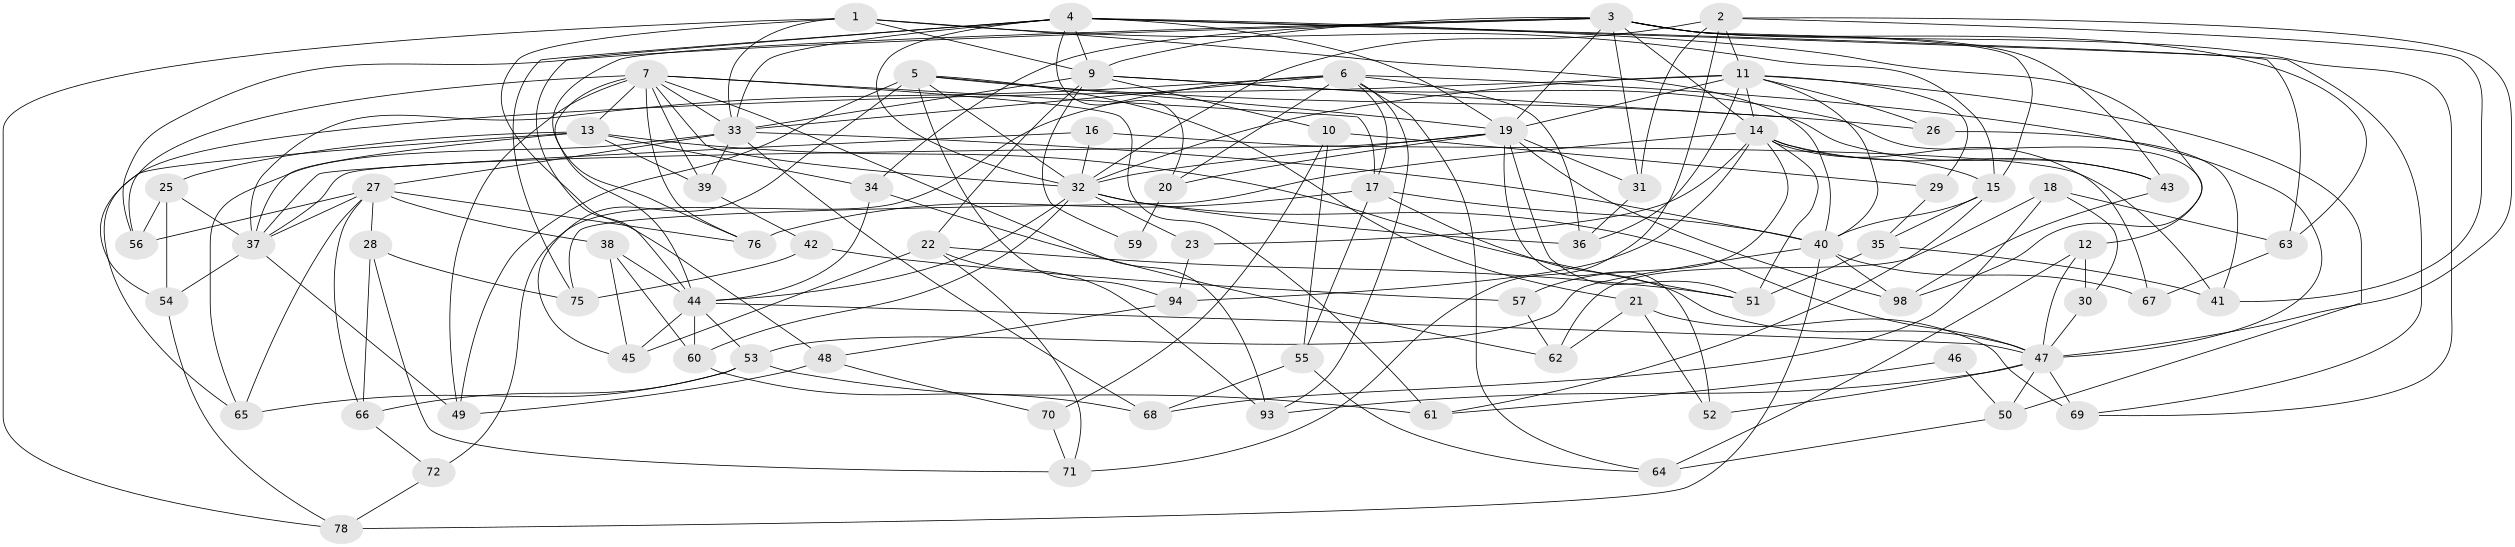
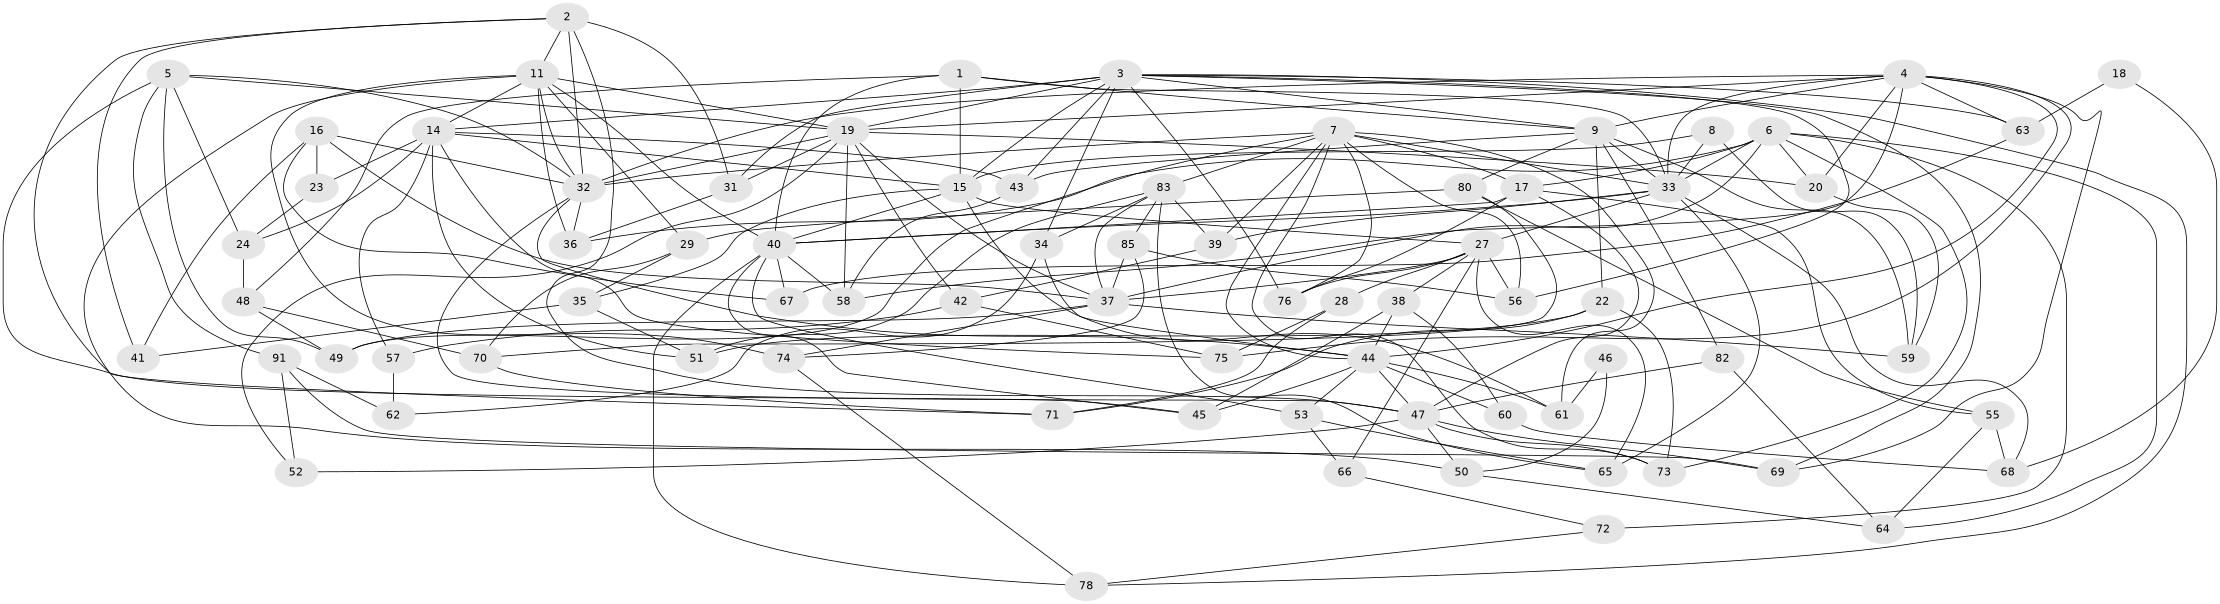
(96, 82) -> (2187, 345)
(2014, 123) -> none
(588, 131) -> (1164, 188)
(1329, 131) -> (1465, 188)
none -> (1713, 131)
(1934, 131) -> none
(1995, 148) -> (473, 257)
(167, 188) -> (1129, 245)
(1136, 217) -> (317, 160)
none -> (1254, 228)
(2086, 245) -> (1723, 359)
(1549, 256) -> (907, 230)
(1803, 267) -> none
none -> (542, 294)
(901, 299) -> none
(167, 302) -> (784, 359)
(1176, 302) -> (243, 245)
(1637, 302) -> (280, 359)
(1901, 302) -> (844, 302)
(2086, 302) -> none
(746, 314) -> (911, 381)
none -> (1413, 326)
(367, 330) -> none
(1105, 395) -> (1464, 381)
(1268, 416) -> (1664, 473)
